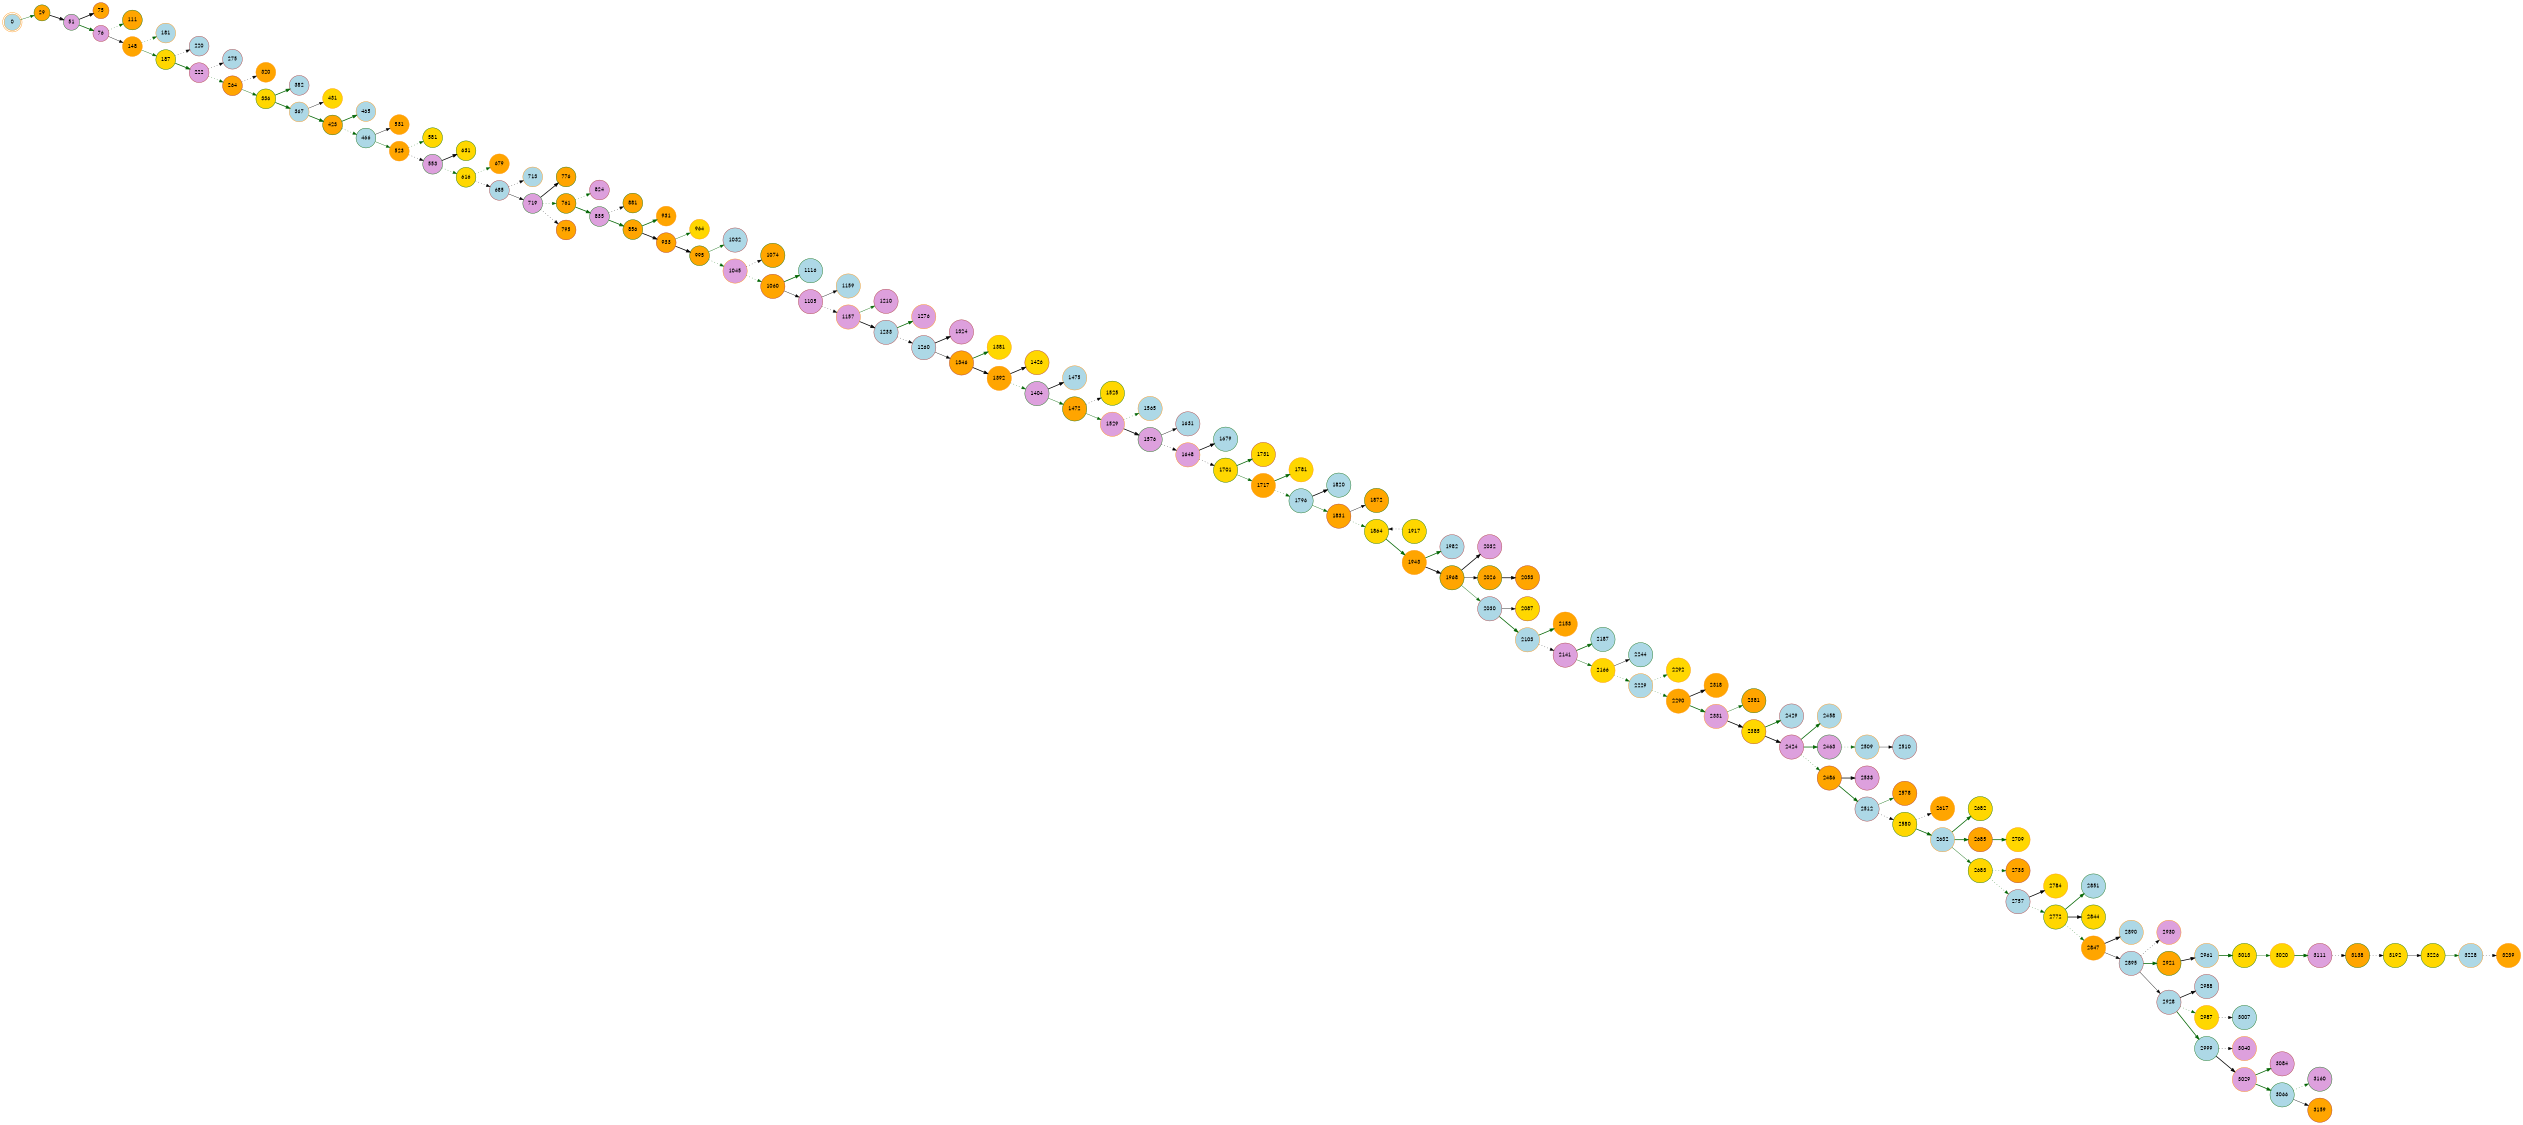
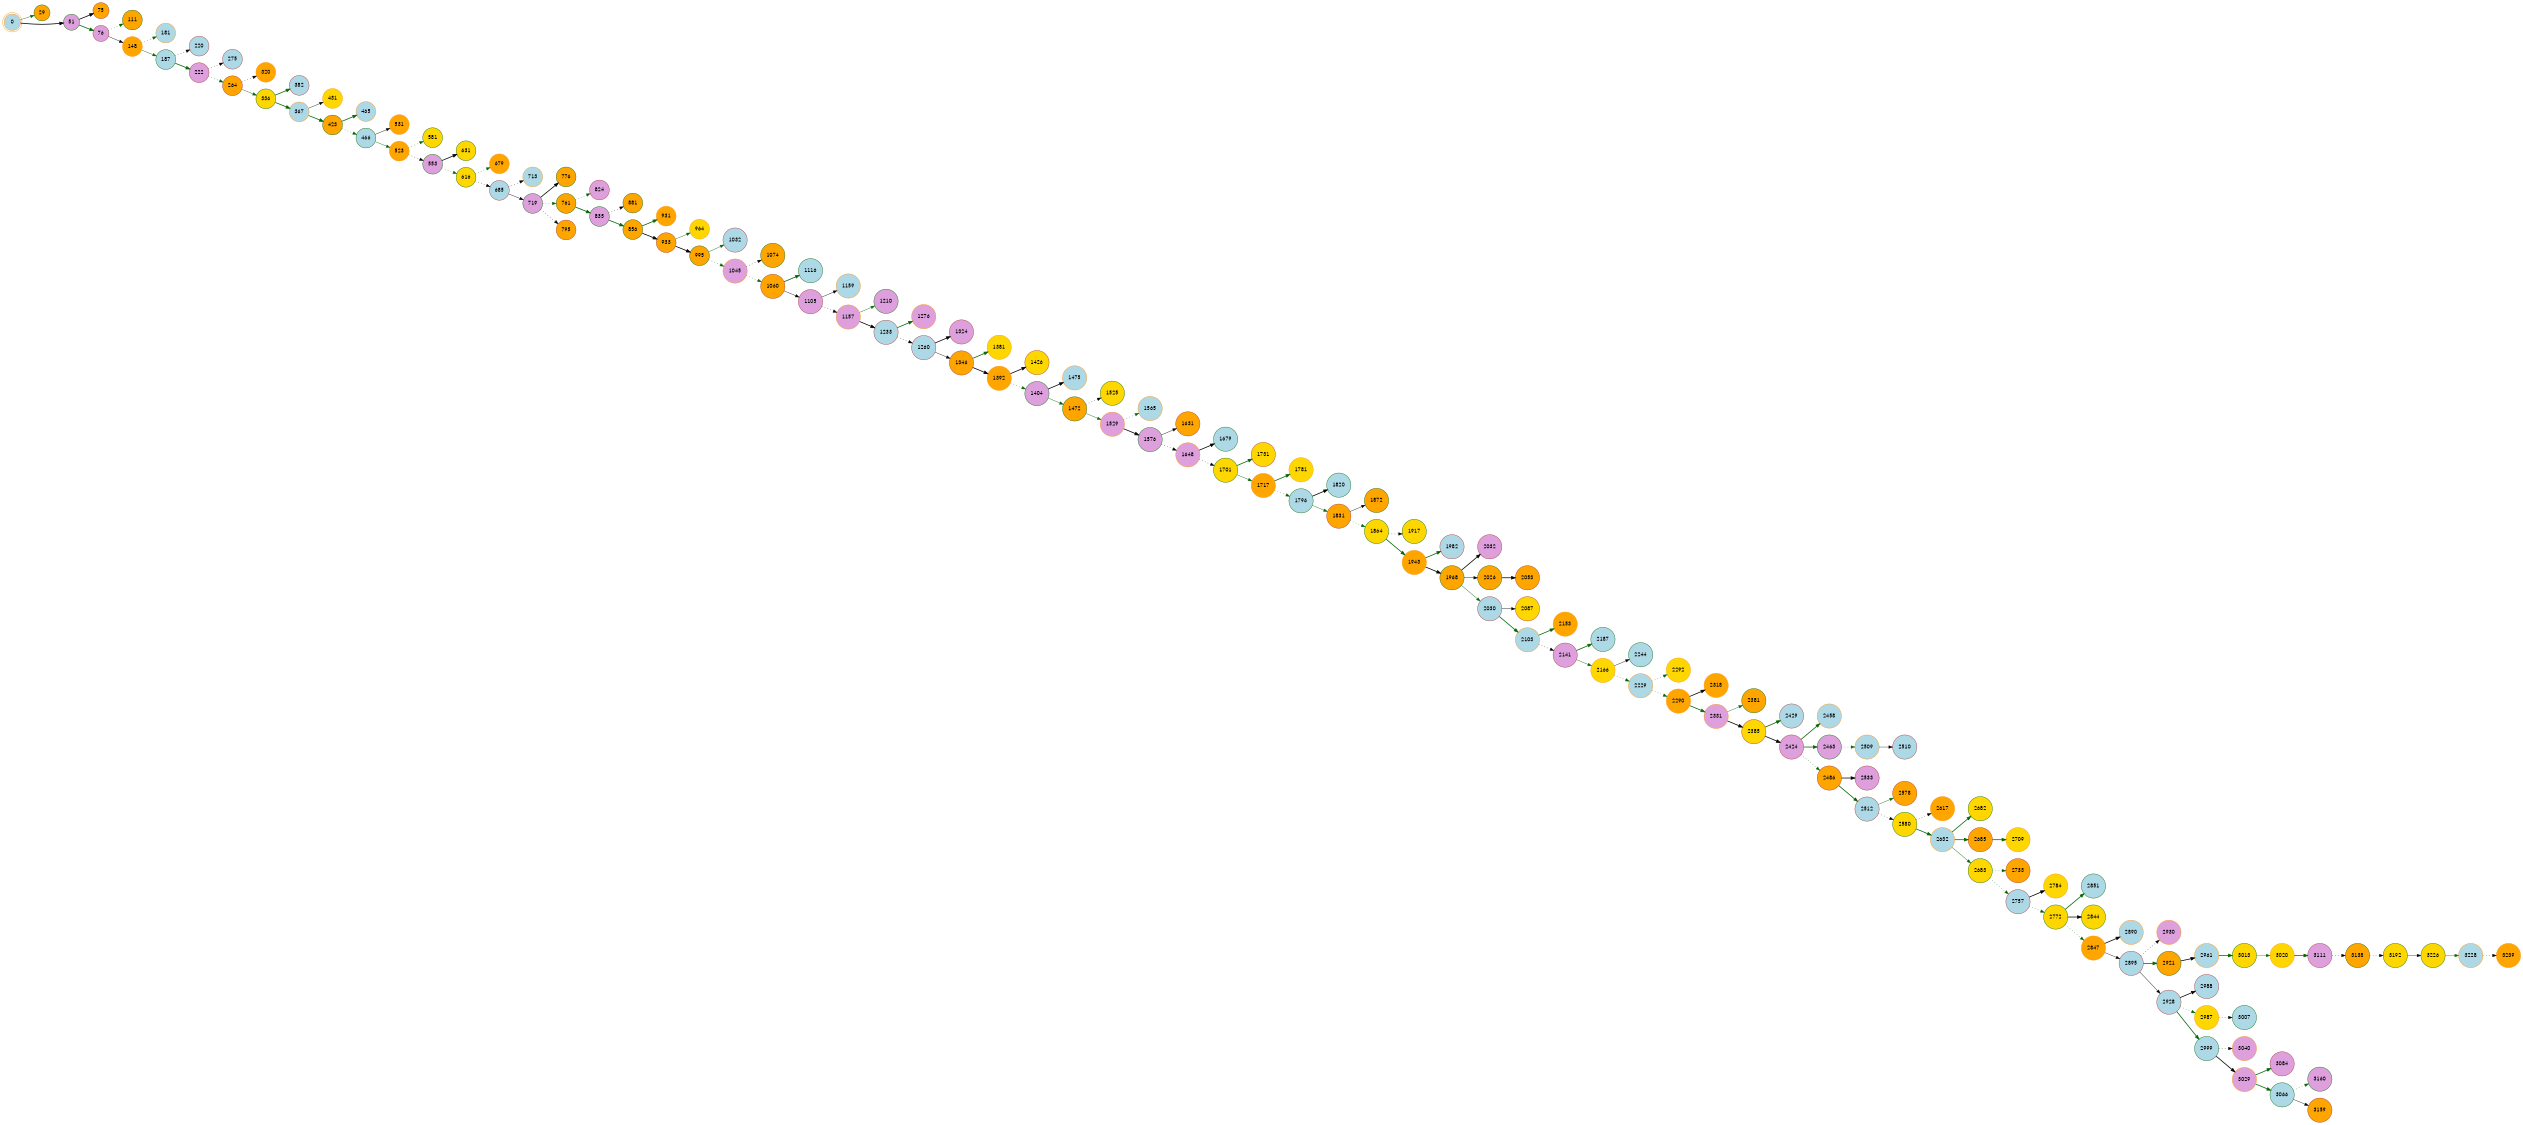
(55, 17) -> (40, 24)
(166, 60) -> (166, 60)
(886, 301) -> (886, 301)
(1188, 424) -> (1188, 424)
(1397, 529) -> (1394, 534)
